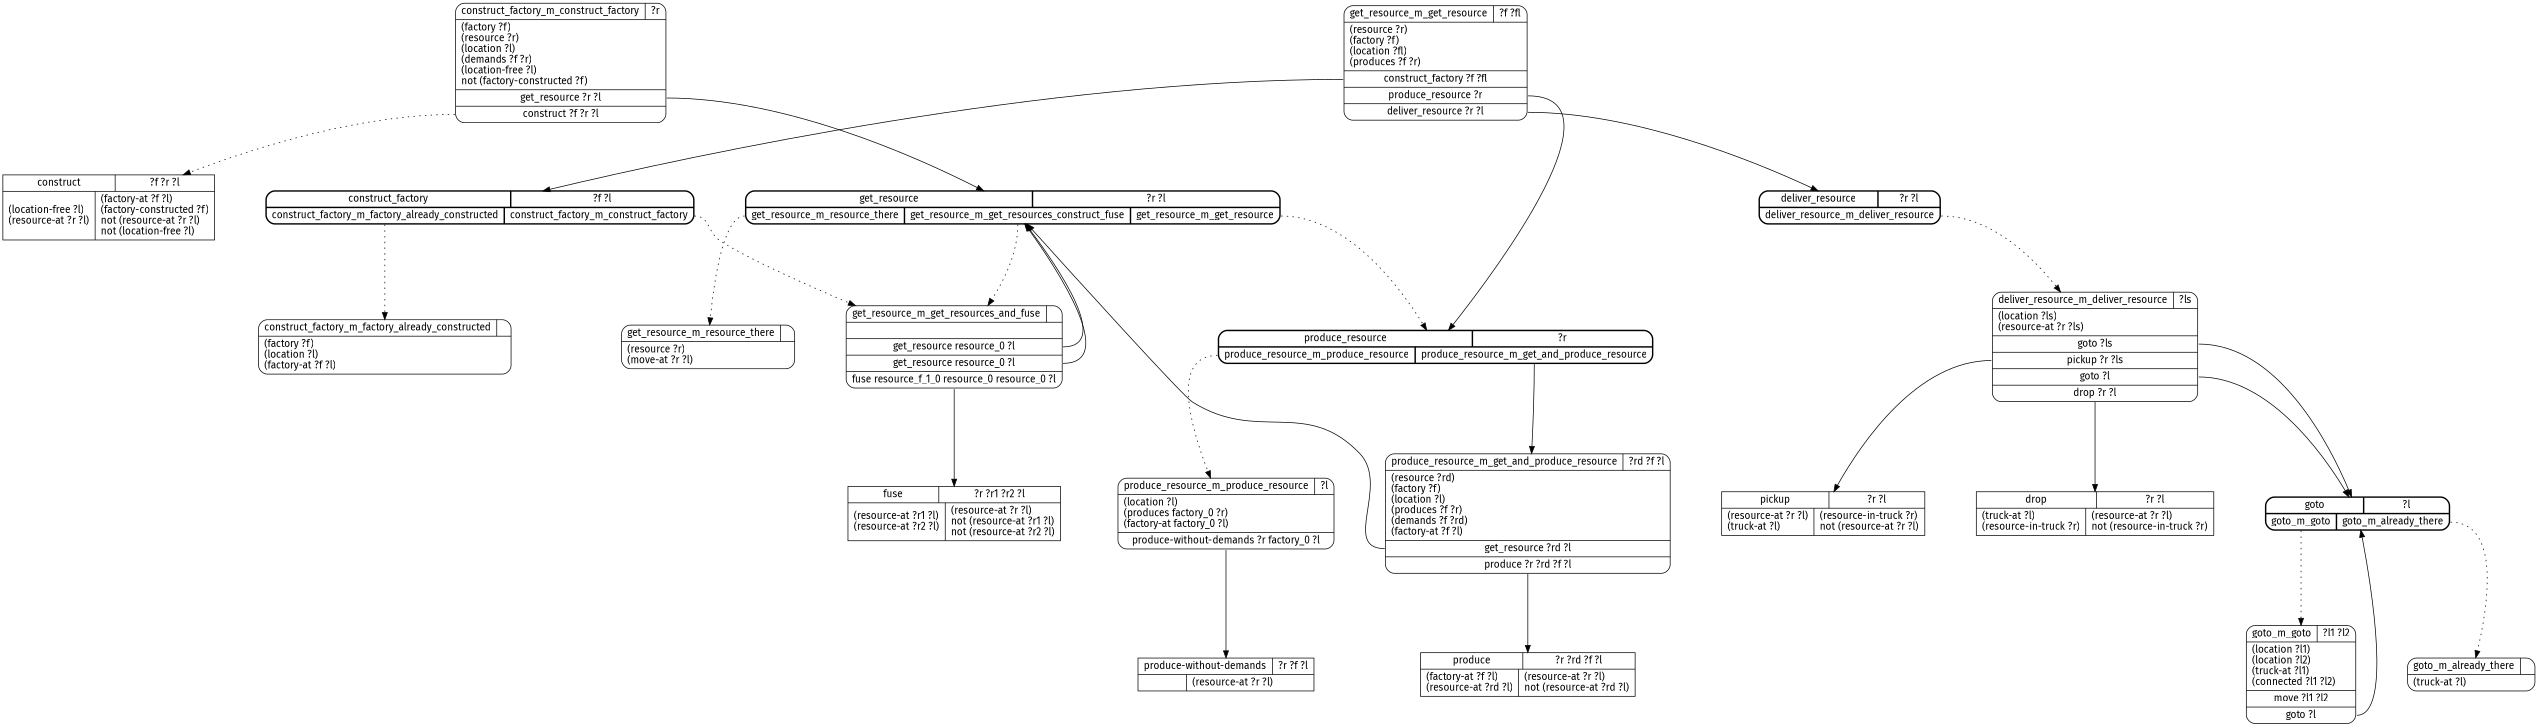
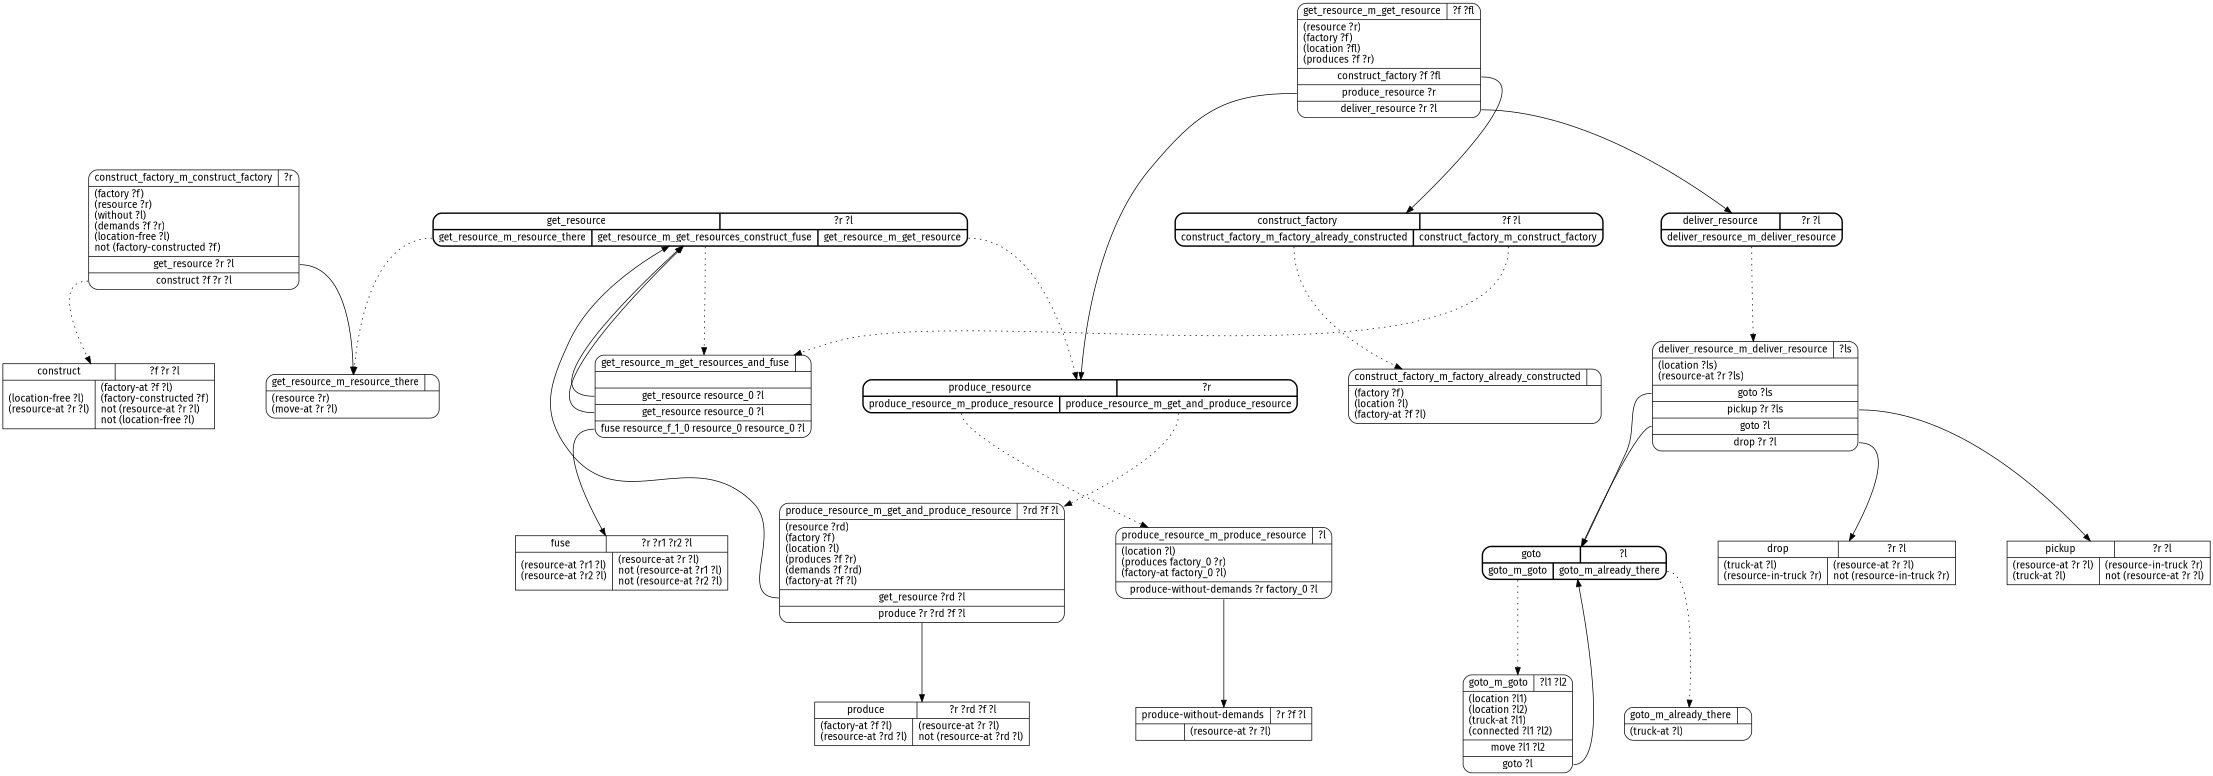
(489, 49) -> (121, 216)
(827, 126) -> (343, 304)
(1534, 405) -> (1134, 467)
